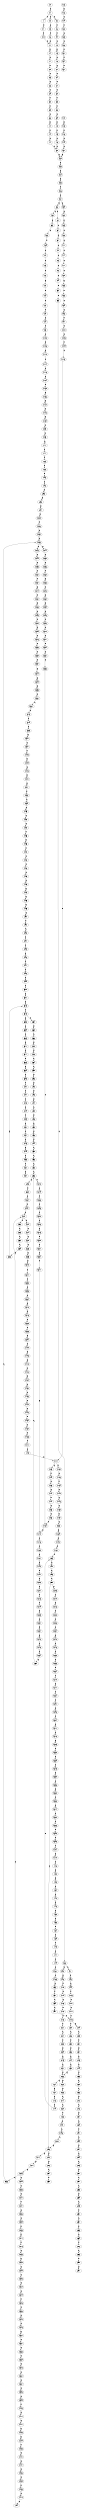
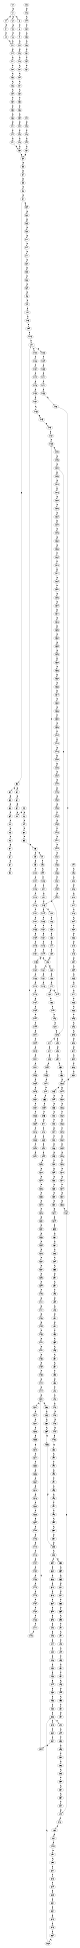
(58, 255) -> (21, 812)
(45, 317) -> none
(14, 2178) -> (61, 1071)
